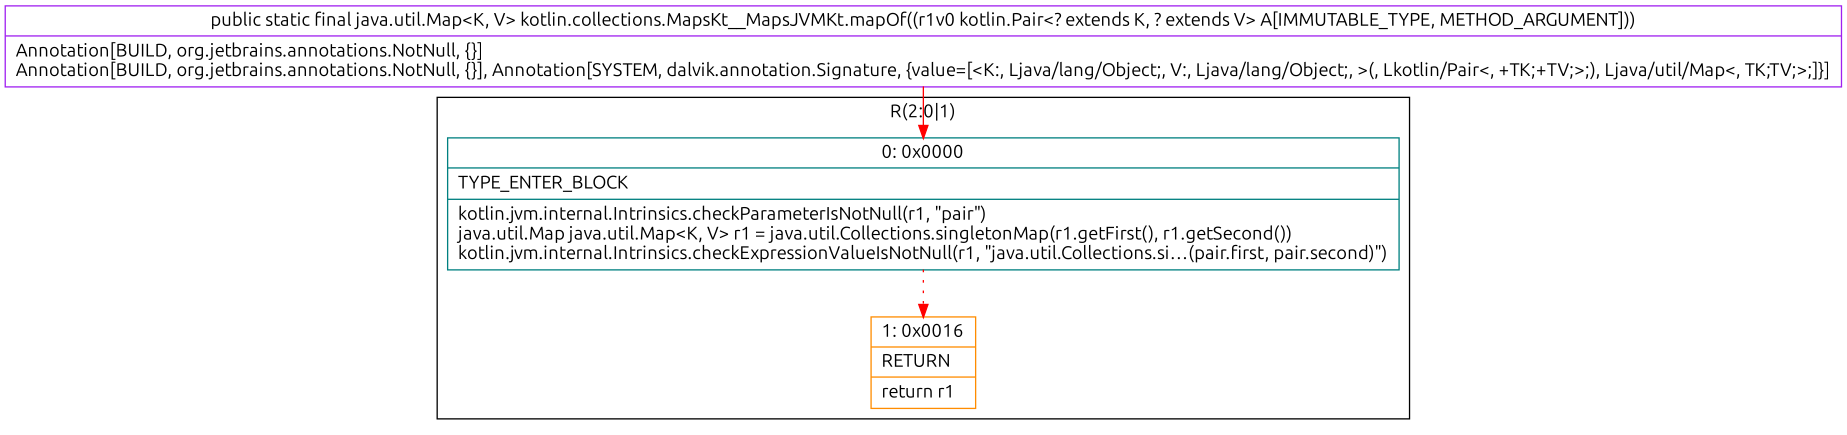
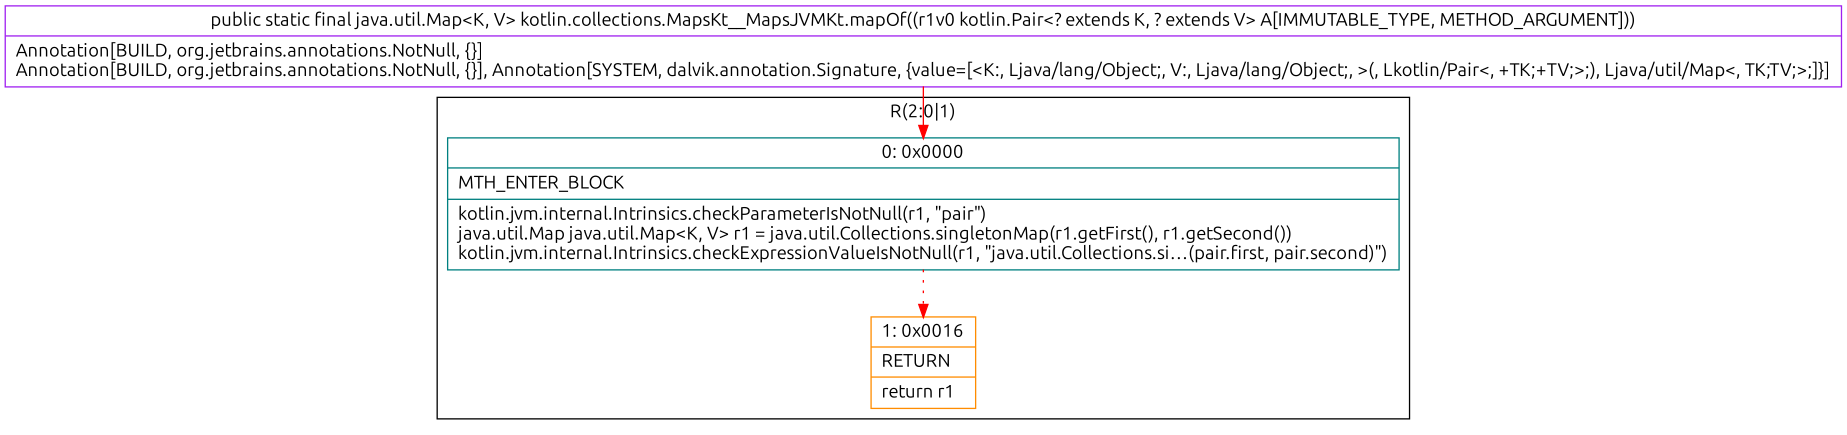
(543, 183) -> (541, 183)
